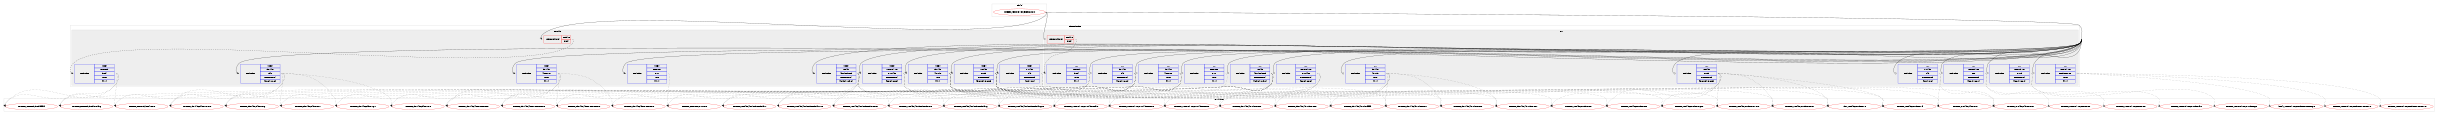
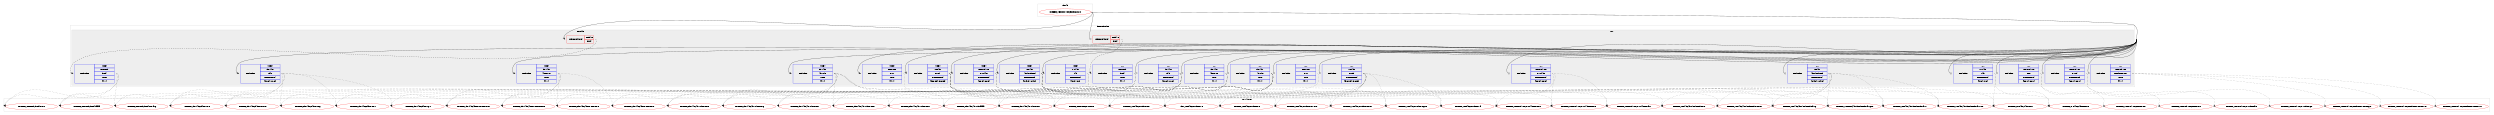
none -> (750, 107)
(1026, 107) -> (1855, 107)
(2297, 107) -> (2352, 107)
